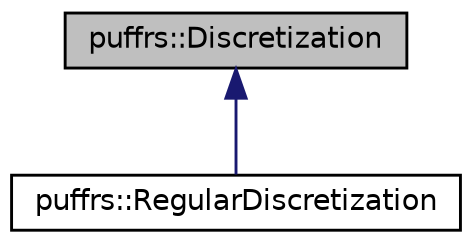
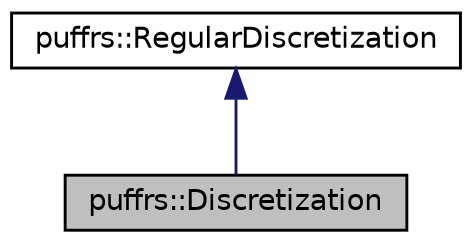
(236, 137) -> (236, 137)
